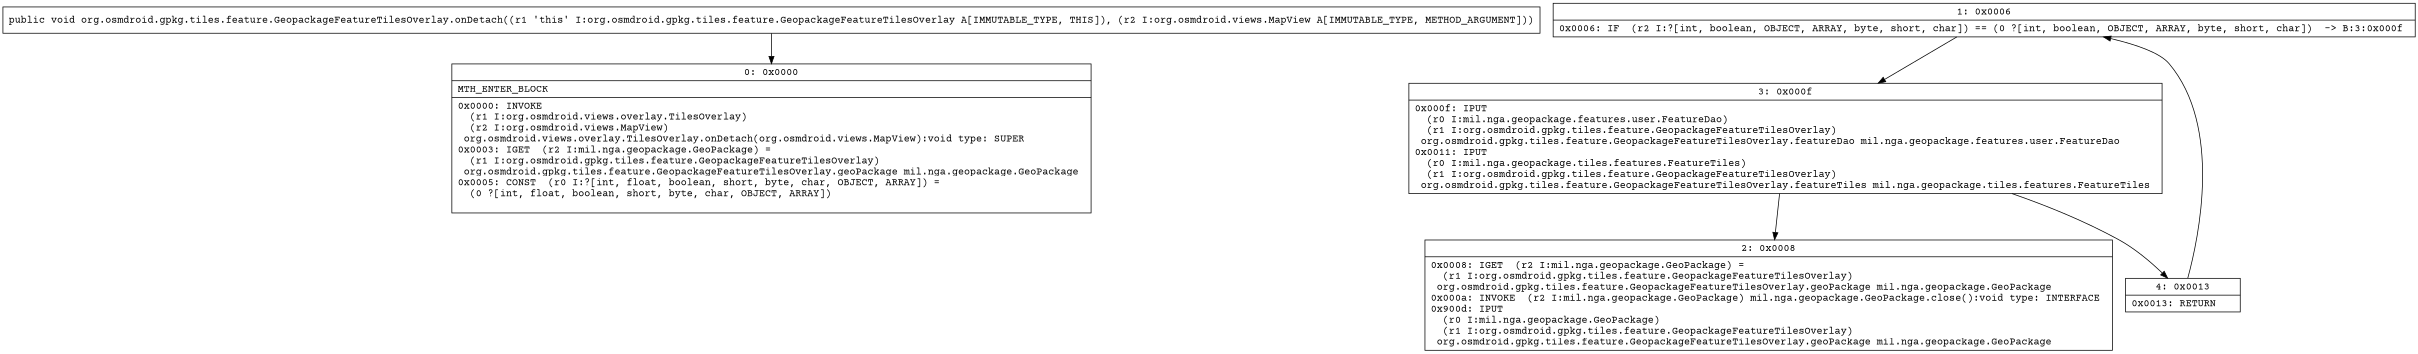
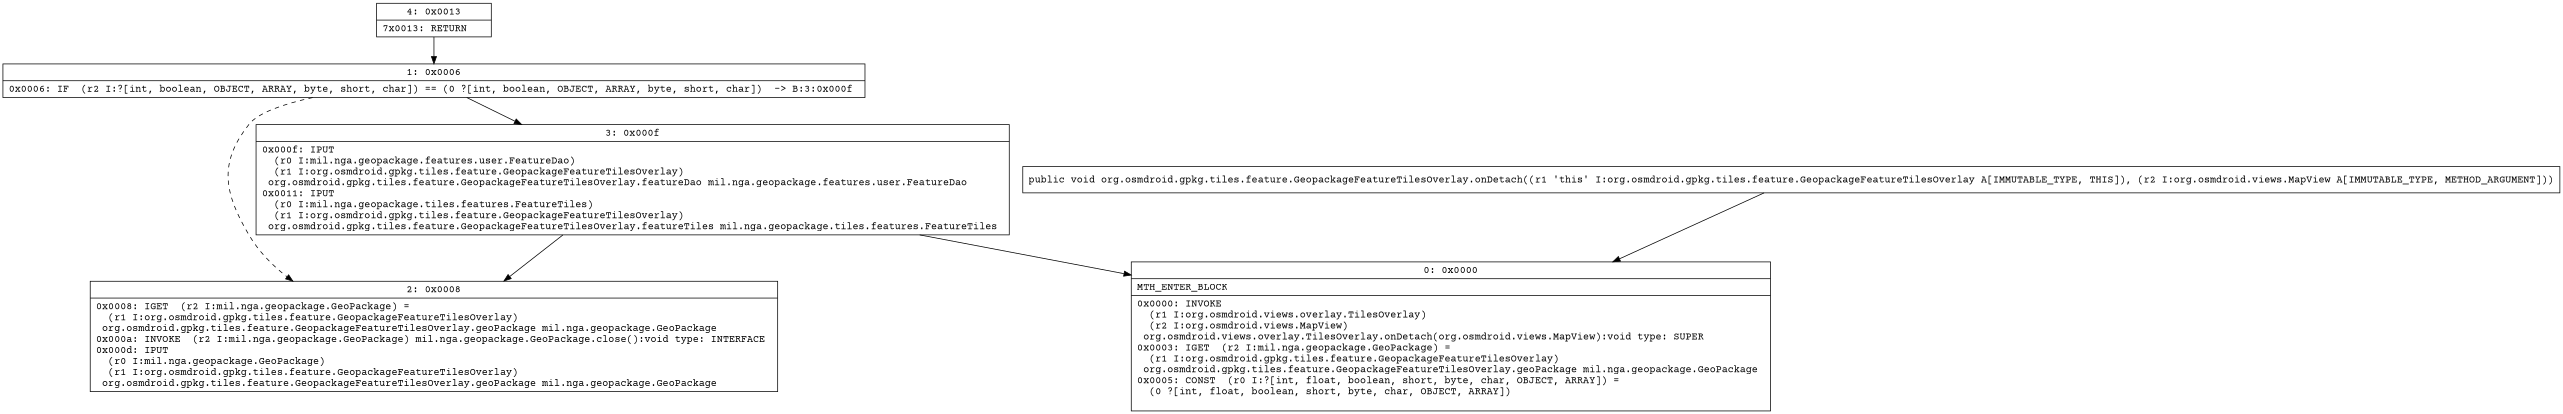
none -> (229, 173)
(2091, 226) -> (1022, 254)
(2183, 303) -> (434, 28)
(1473, 309) -> (138, 350)
